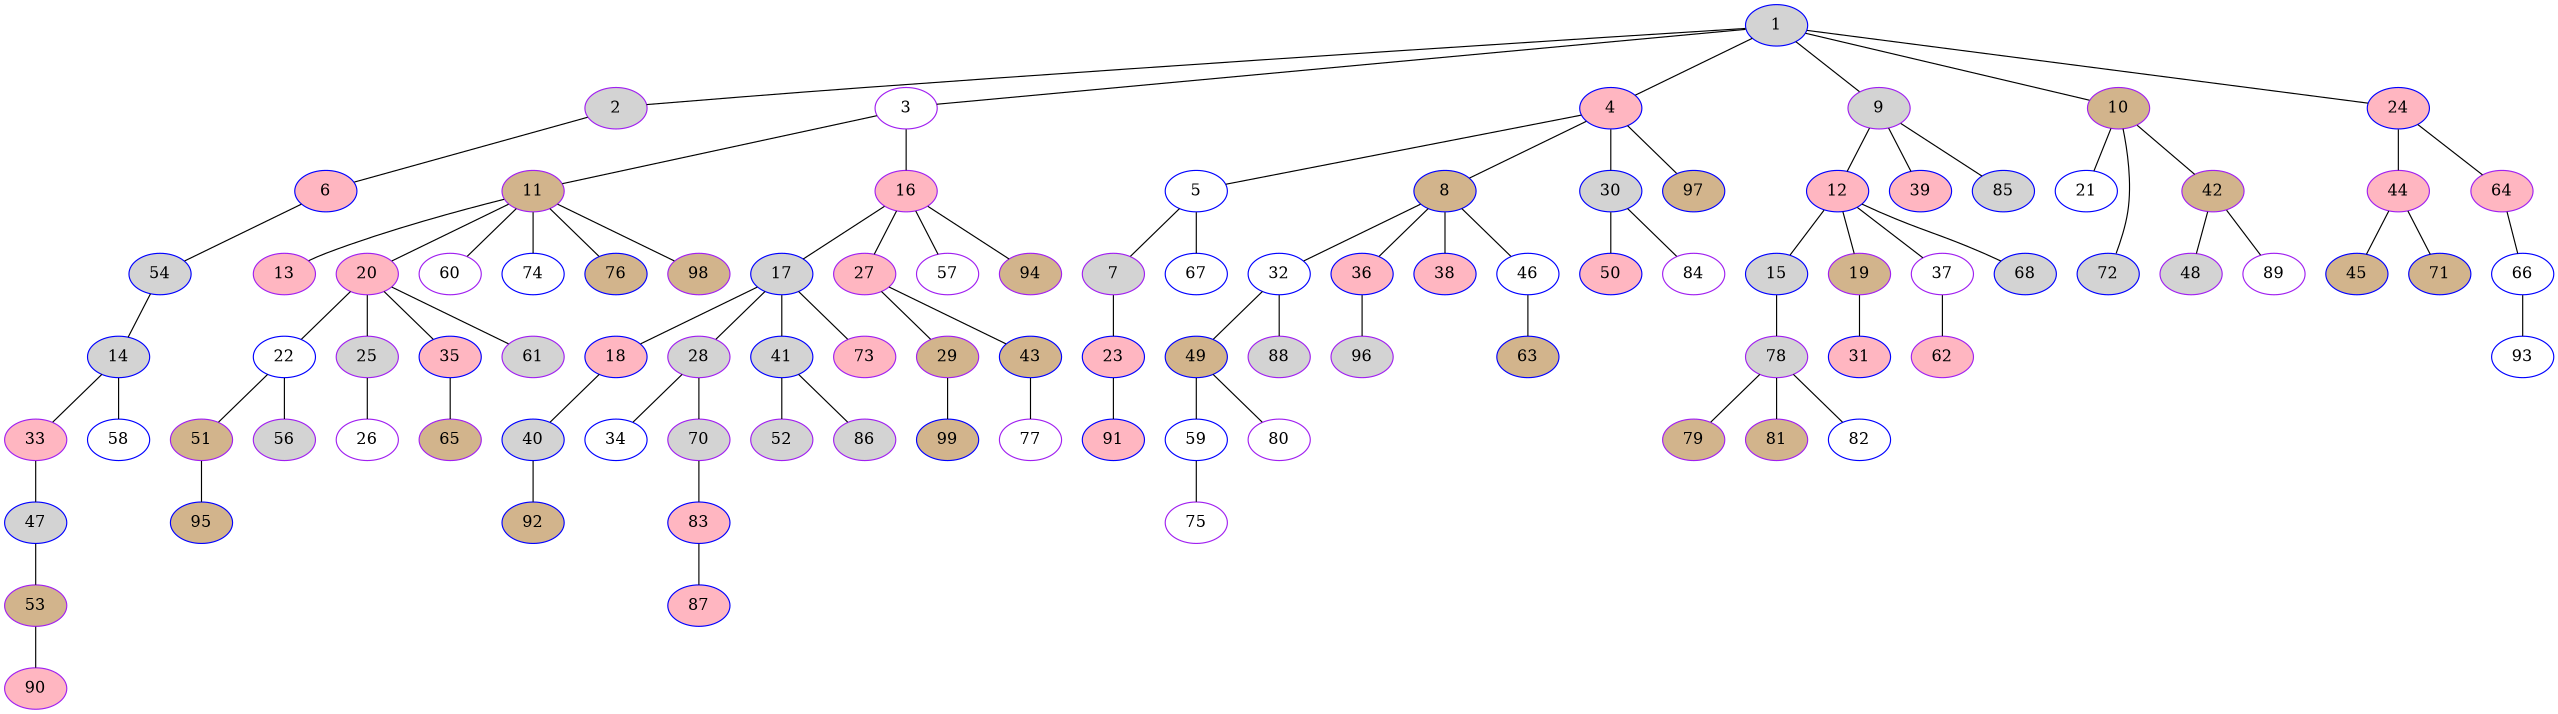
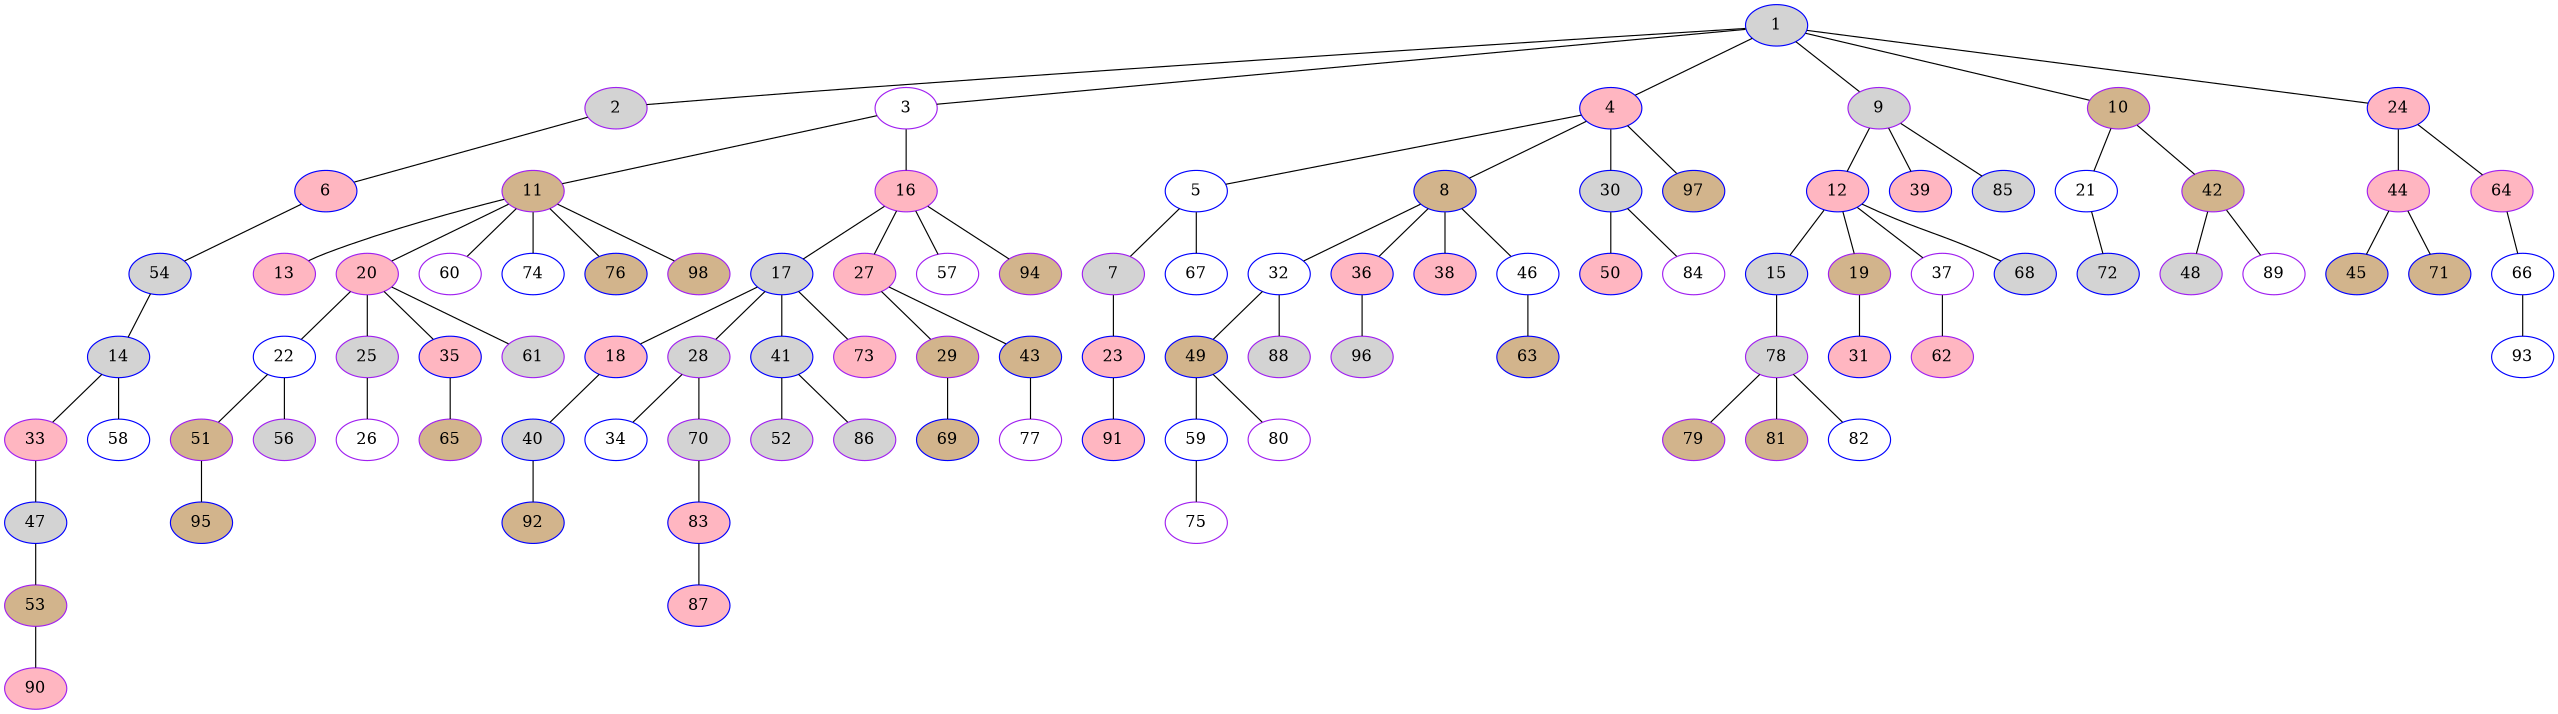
(2129, 192) -> (2097, 233)
(948, 440) -> (948, 440)
